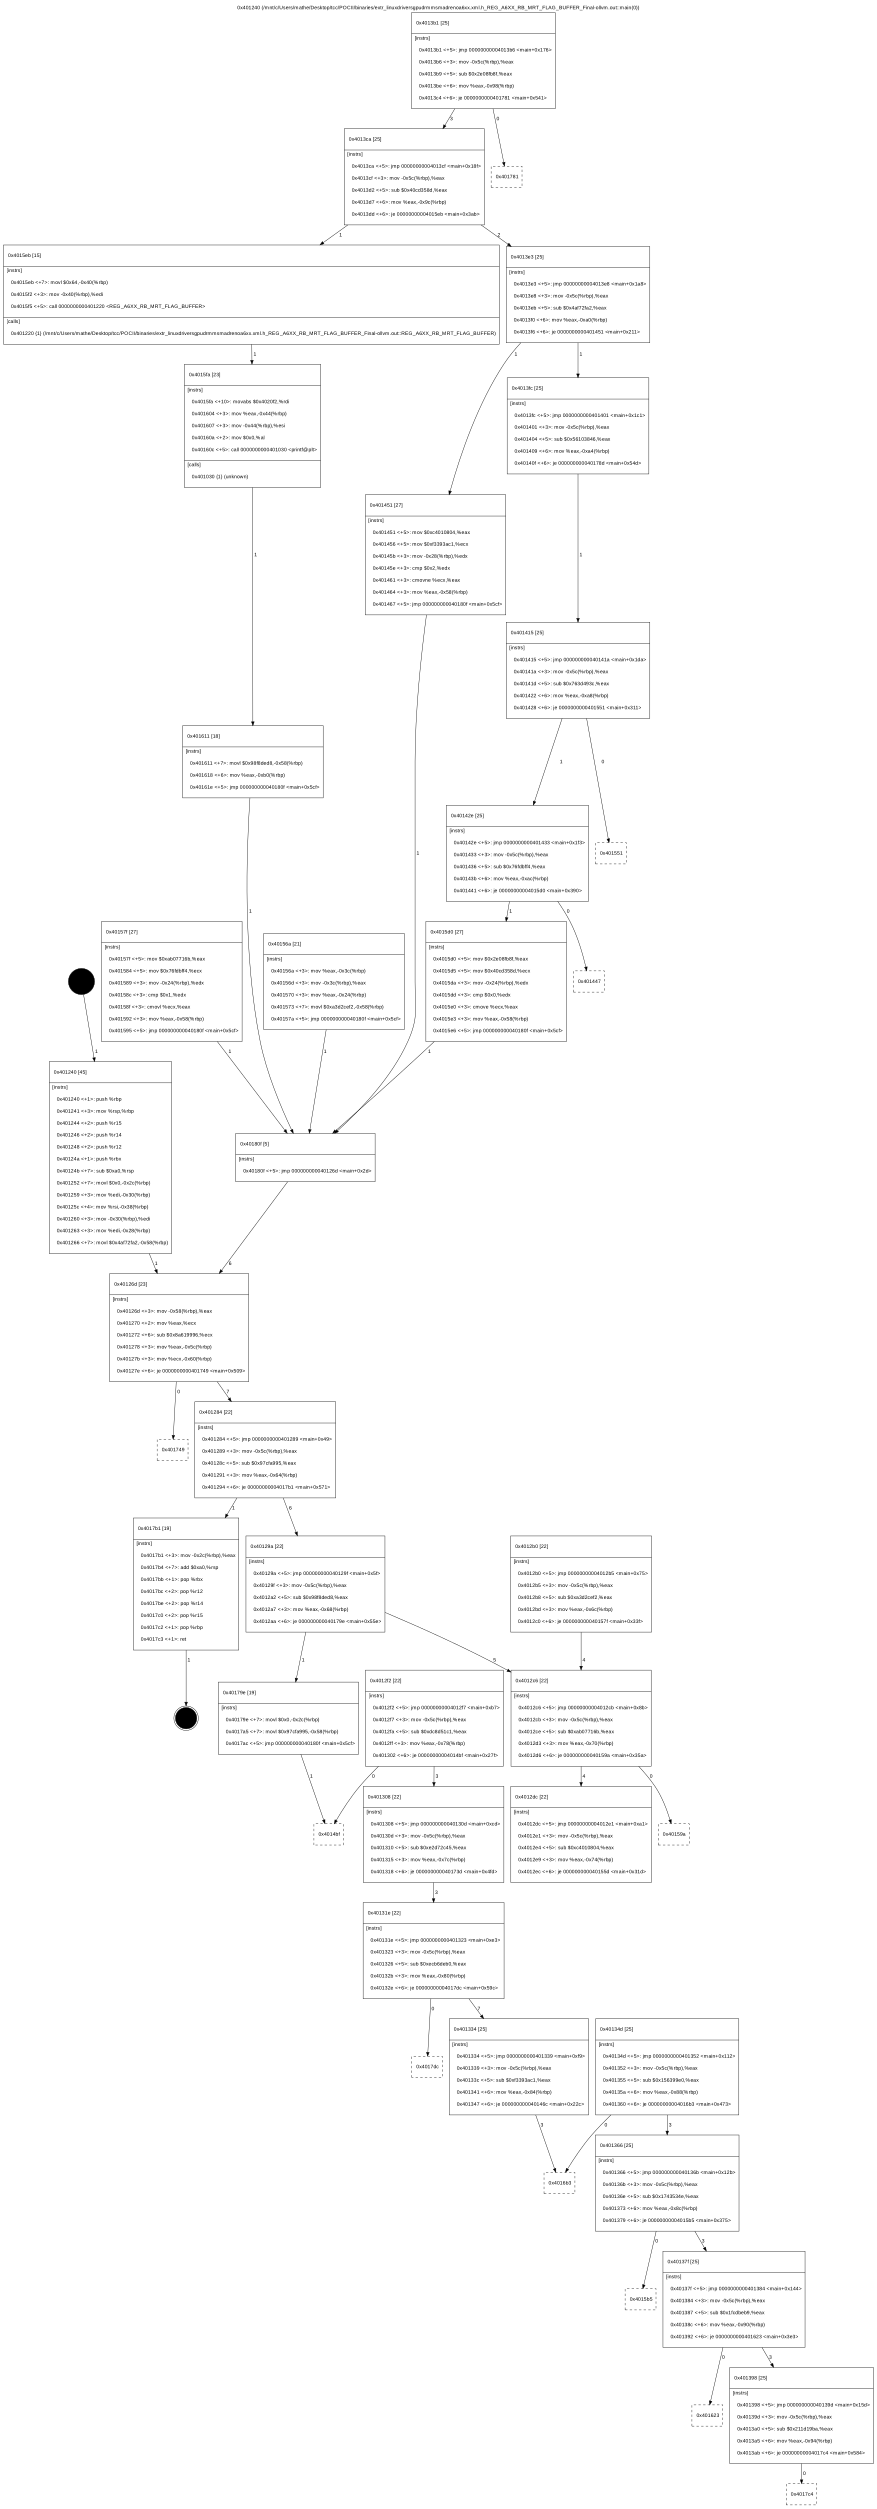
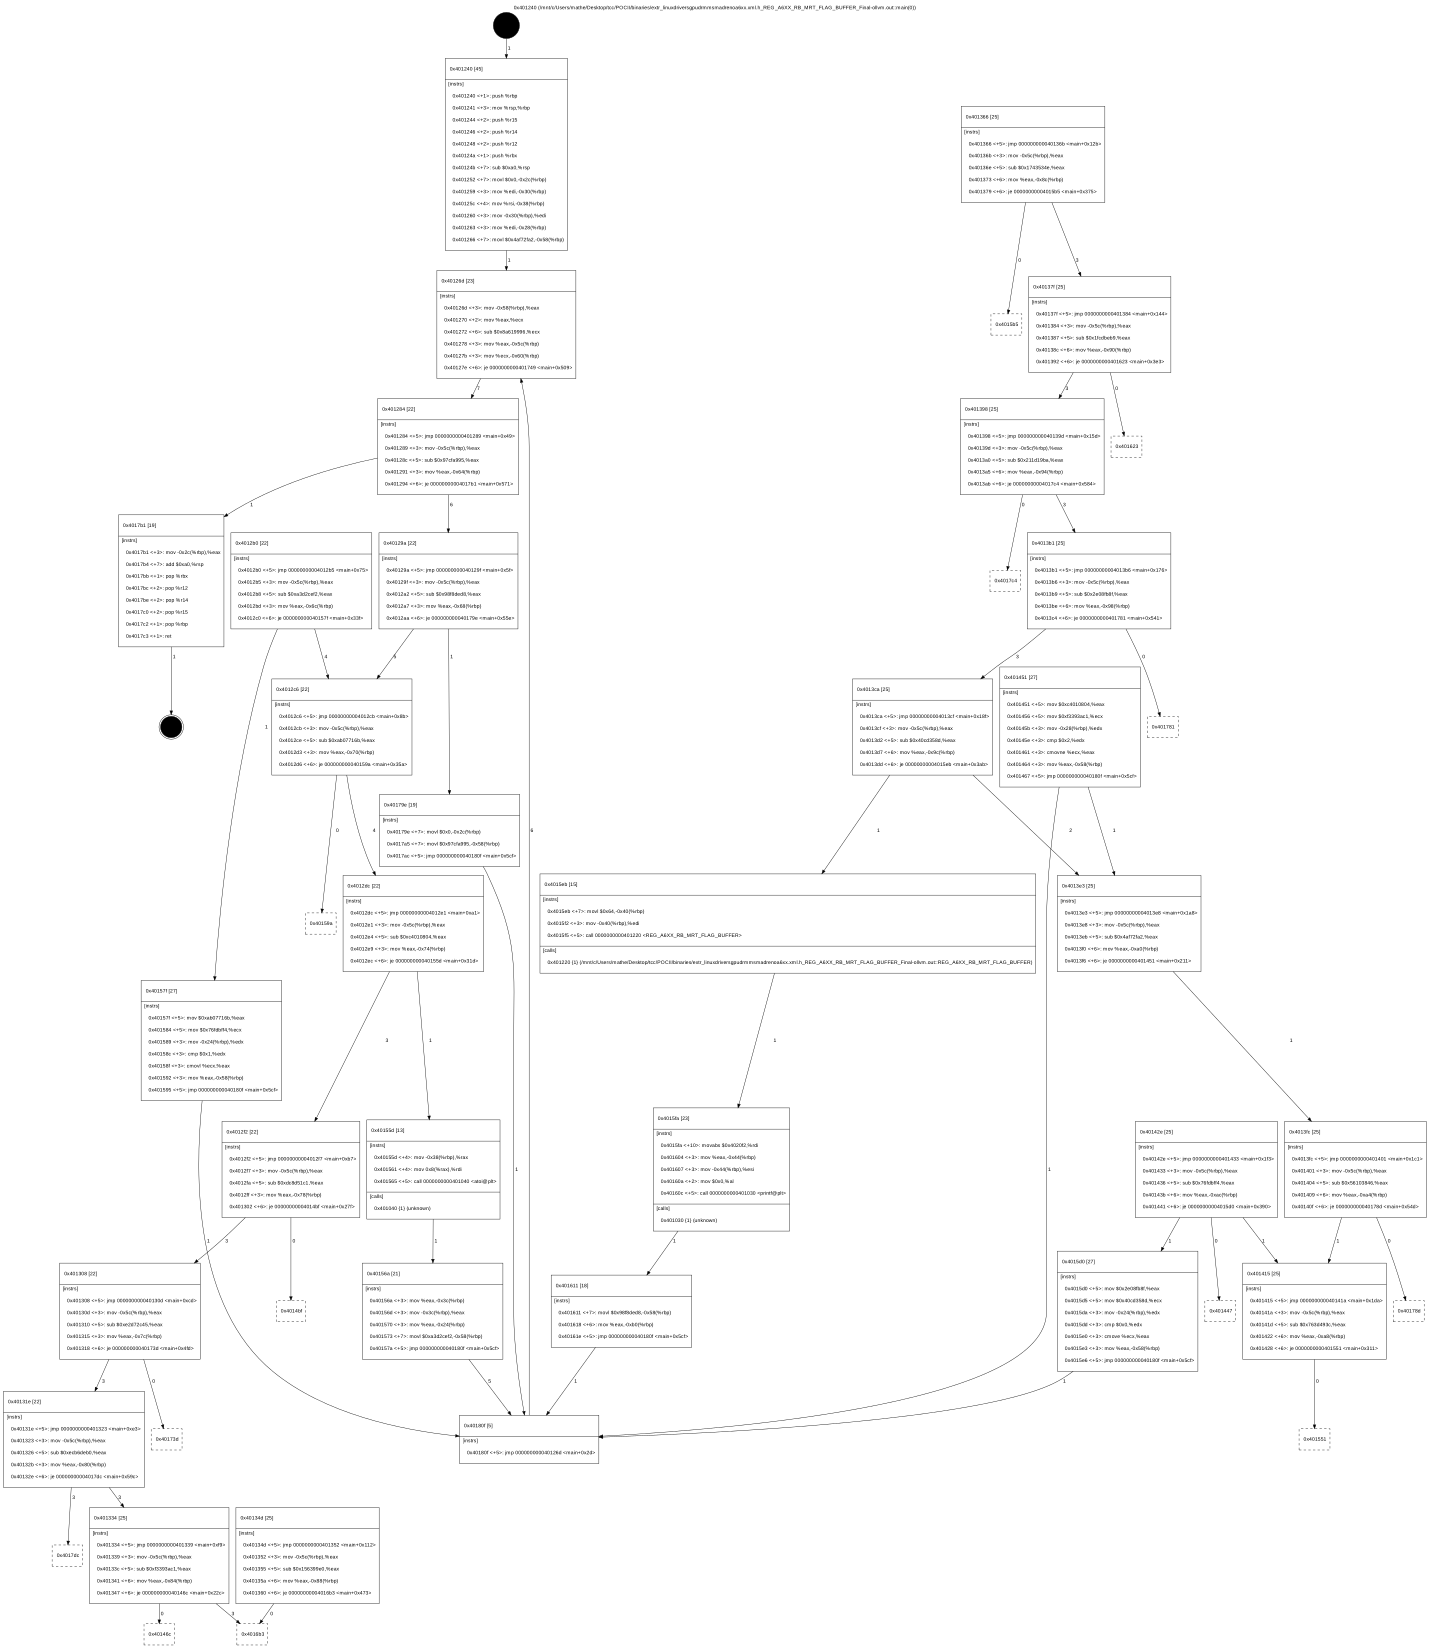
(478, 413) -> (1101, 829)
none -> (1065, 512)
(548, 760) -> (1259, 1239)
none -> (235, 801)
none -> (353, 1045)
(325, 1052) -> (489, 1381)
none -> (433, 1169)
none -> (1409, 1311)
none -> (167, 1439)
(173, 1450) -> none
none -> (159, 1634)
(312, 1787) -> (514, 1137)
(432, 2009) -> (73, 1497)
(478, 2009) -> (119, 1497)
(667, 2123) -> none
